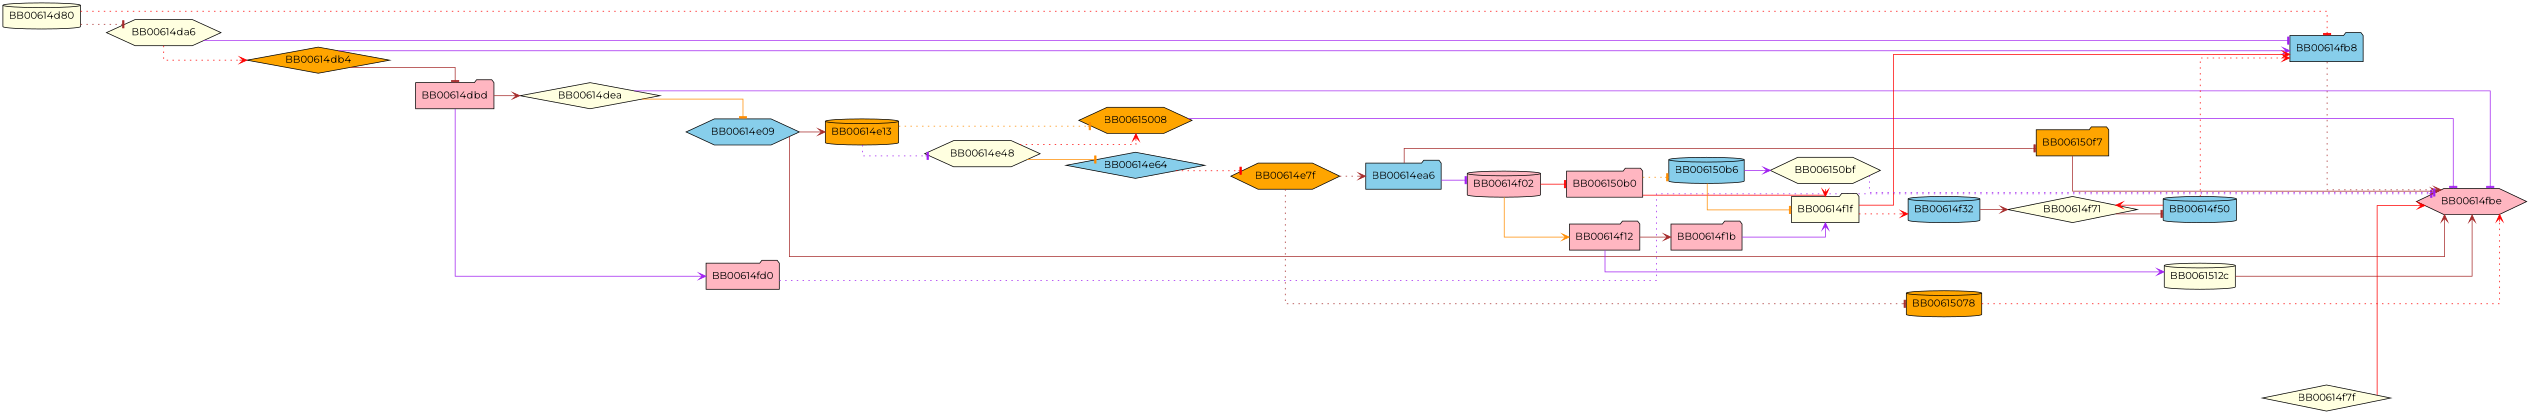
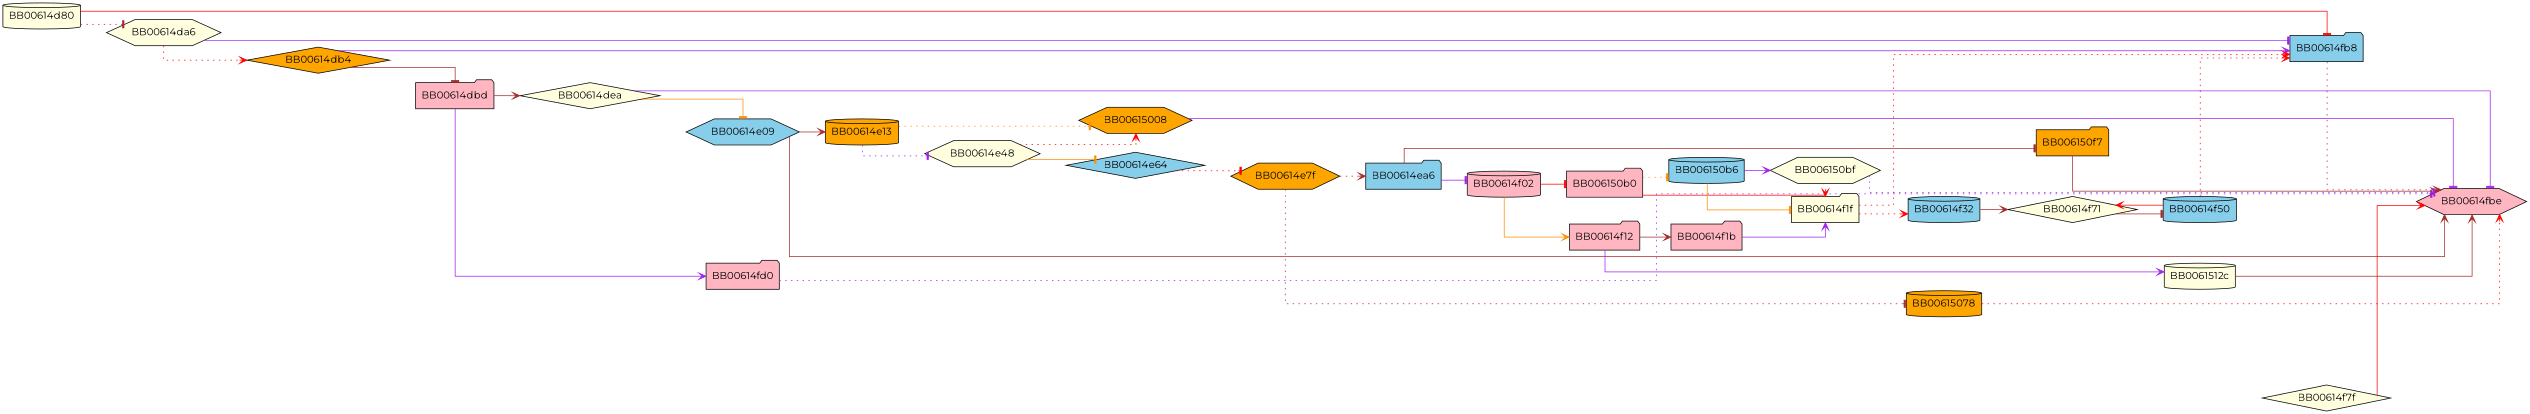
(1214, 11) -> (1214, 11)
(1894, 67) -> (1894, 67)
